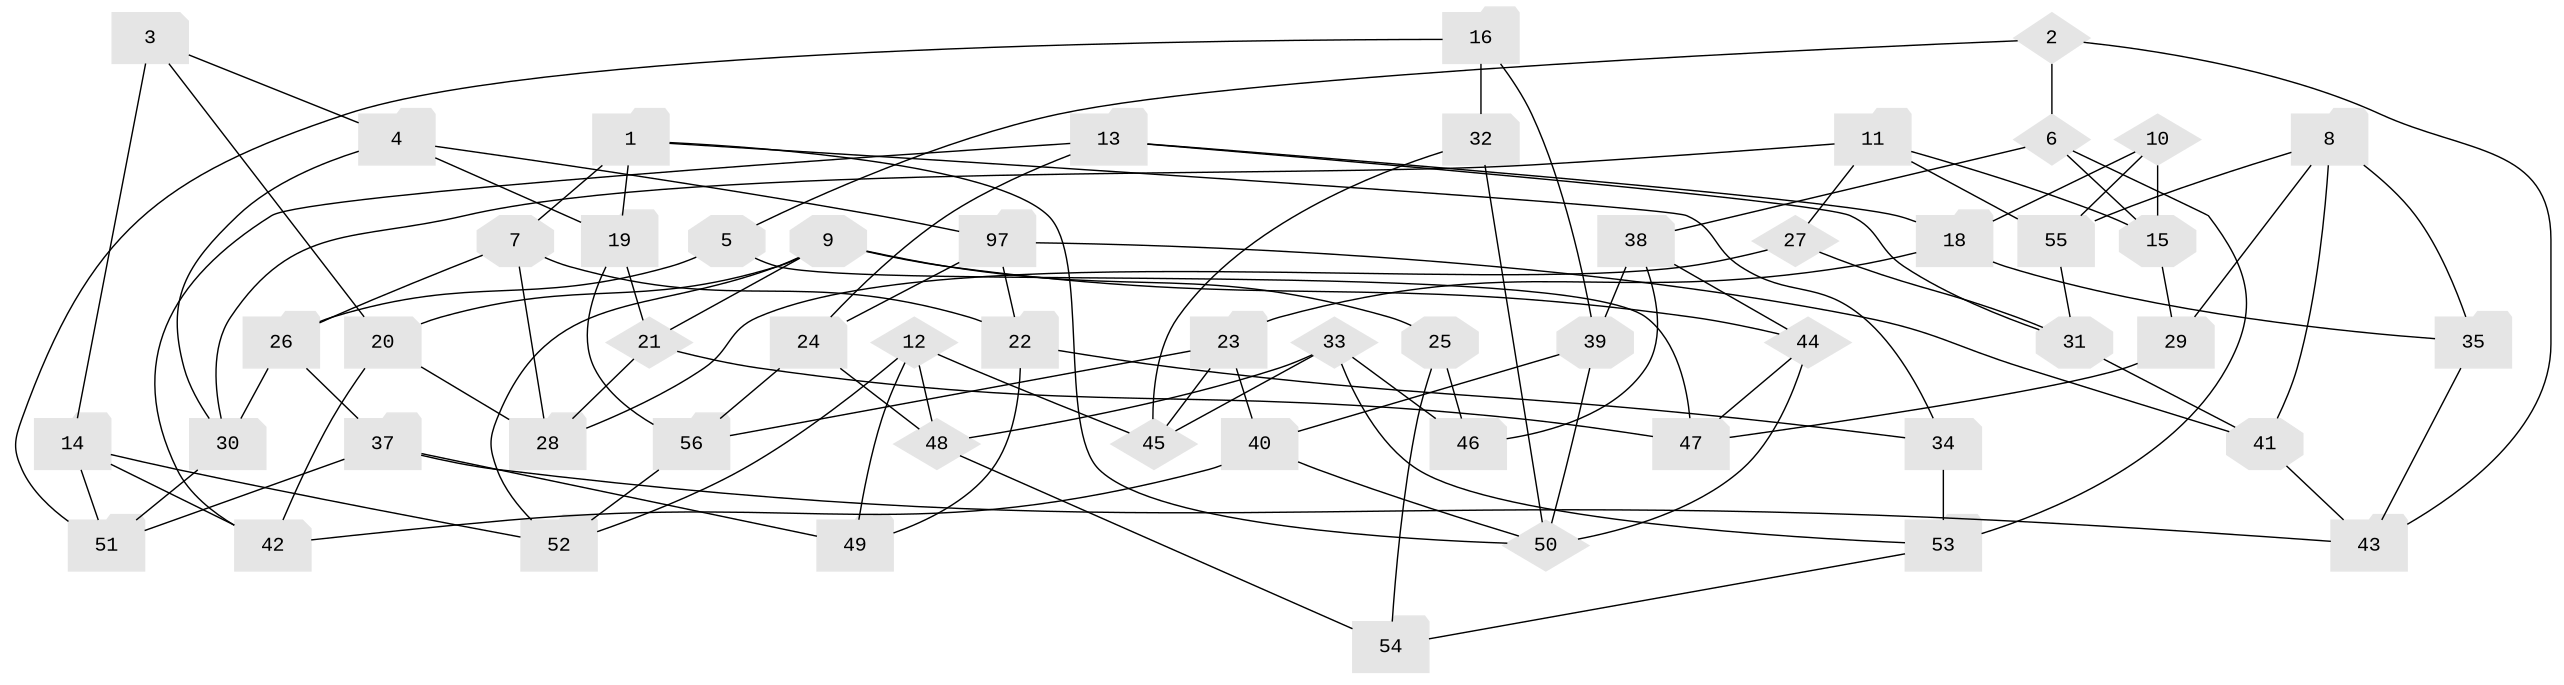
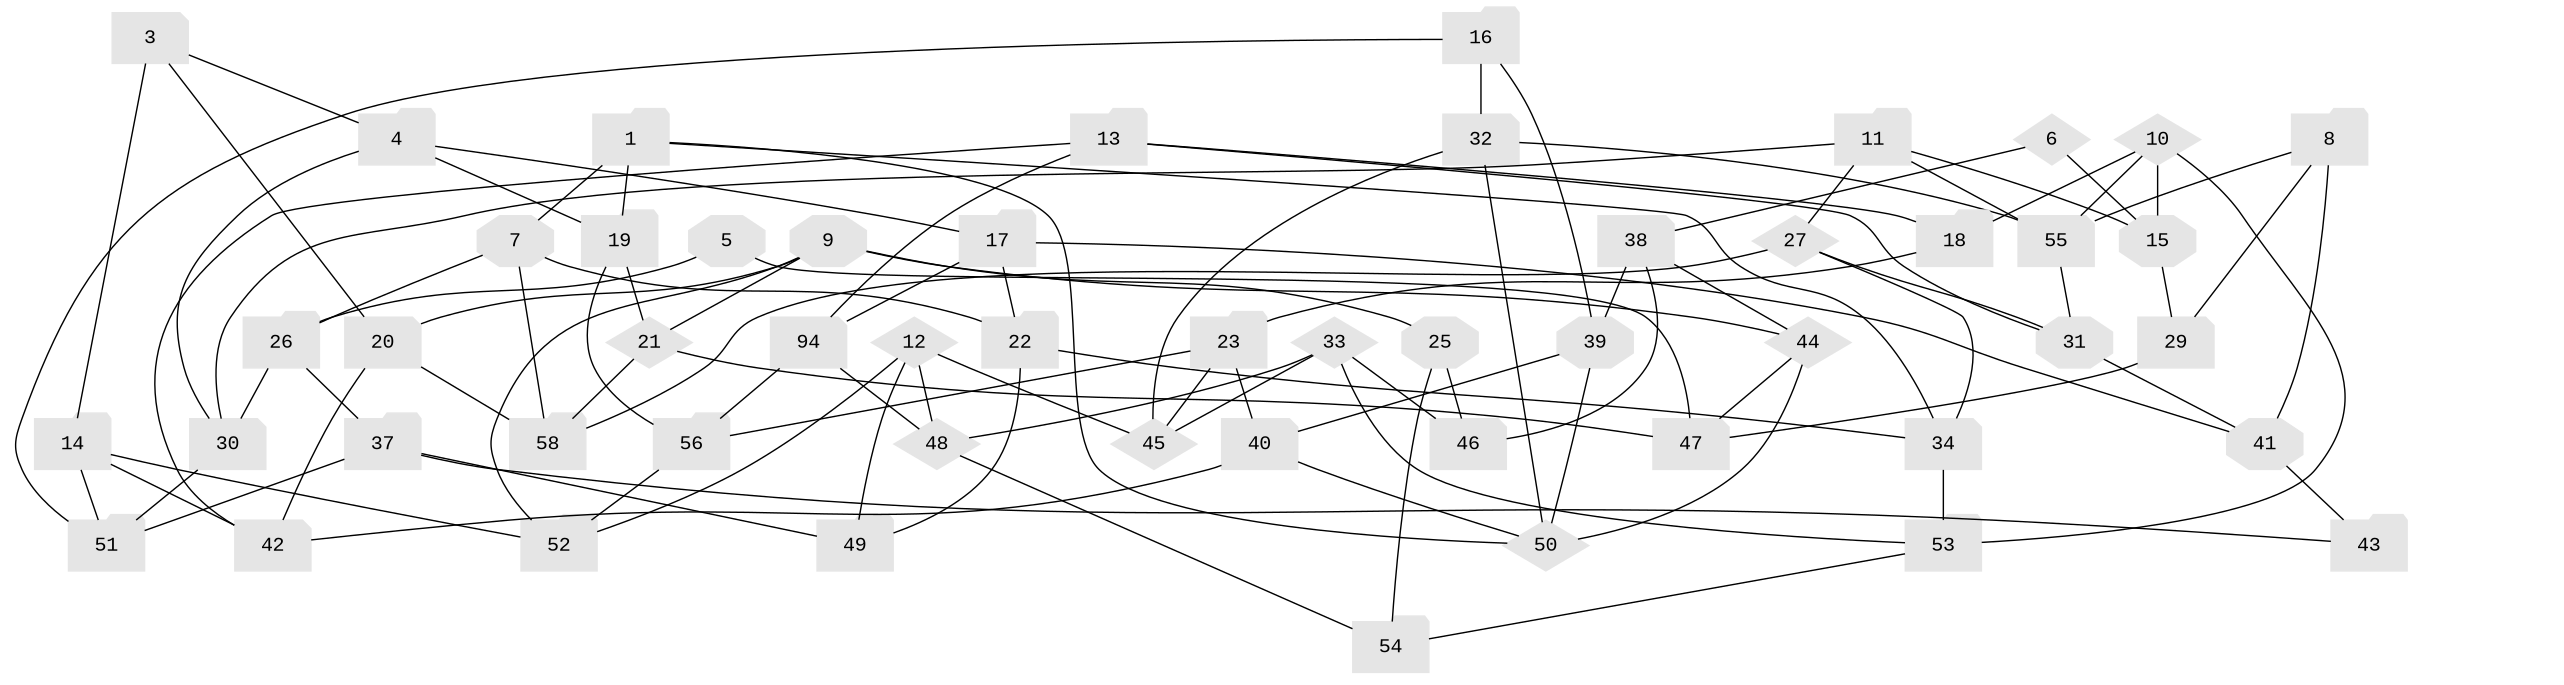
(2052, 38) -> none
none -> (1771, 167)
(997, 241) -> (997, 241)
none -> (1940, 305)
(809, 343) -> (809, 343)
(2473, 343) -> none
(2230, 362) -> (2325, 455)
(548, 444) -> (548, 444)
